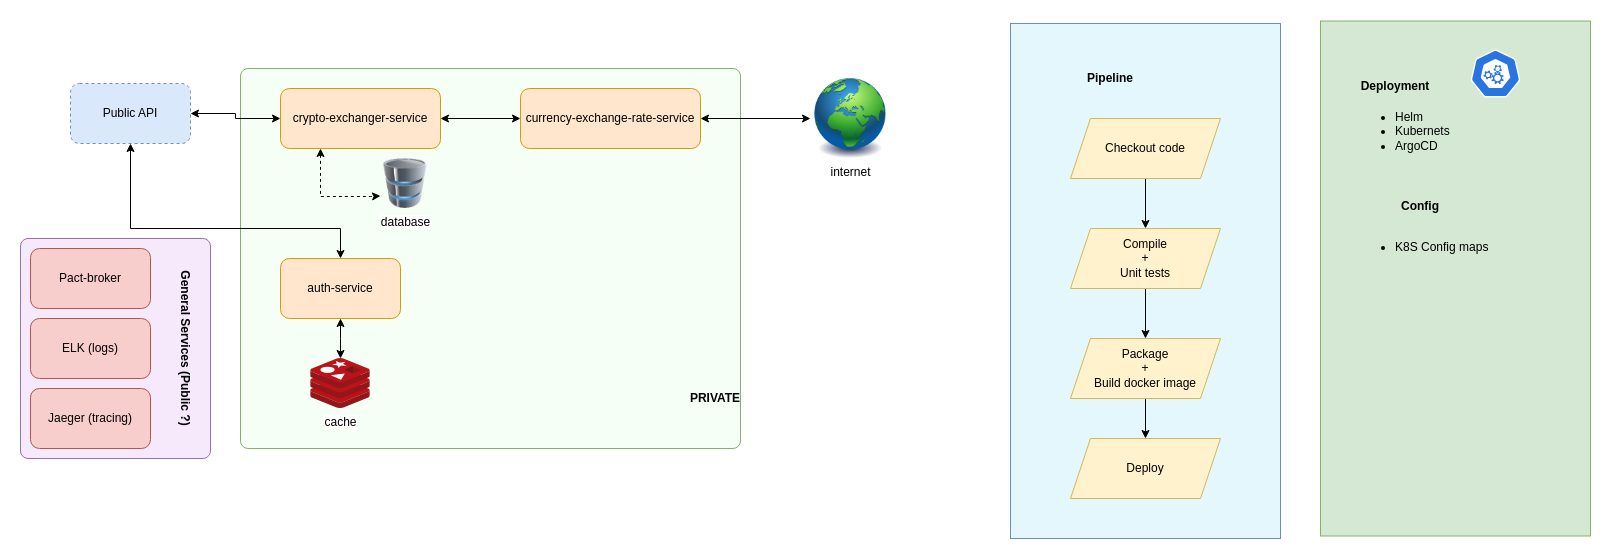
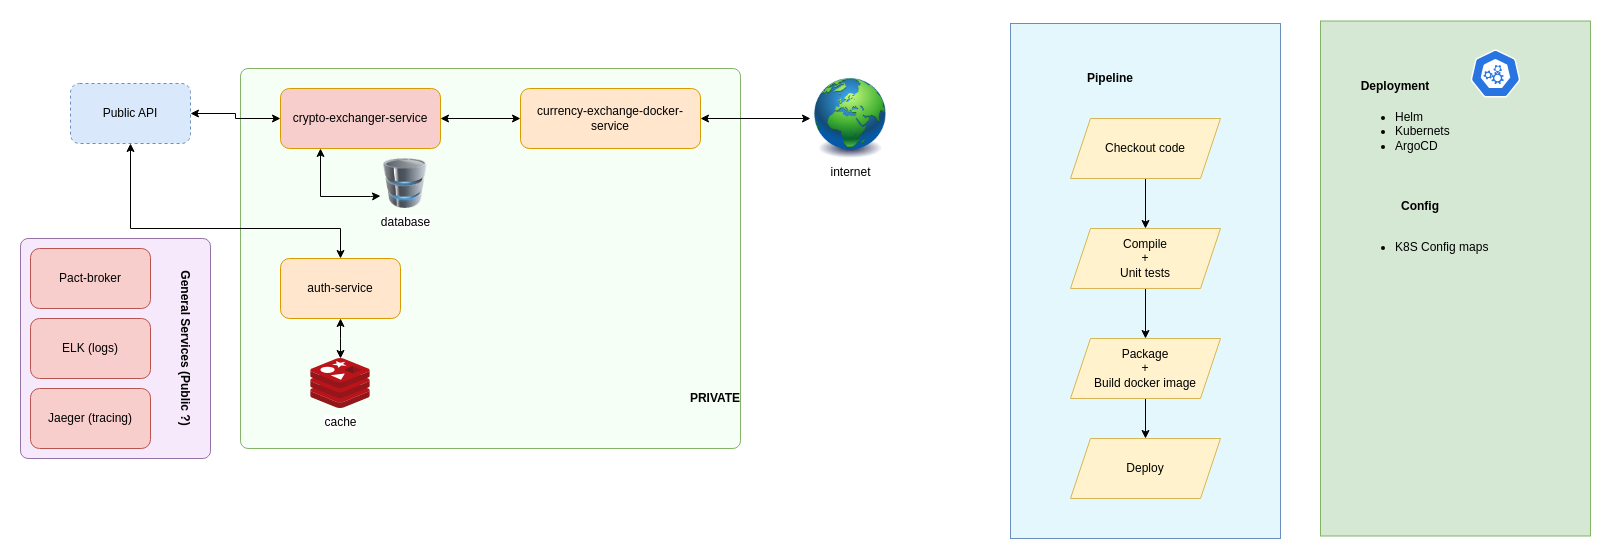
(361, 119) -> (361, 119)
(611, 119) -> (611, 119)
(327, 197) -> (327, 197)
